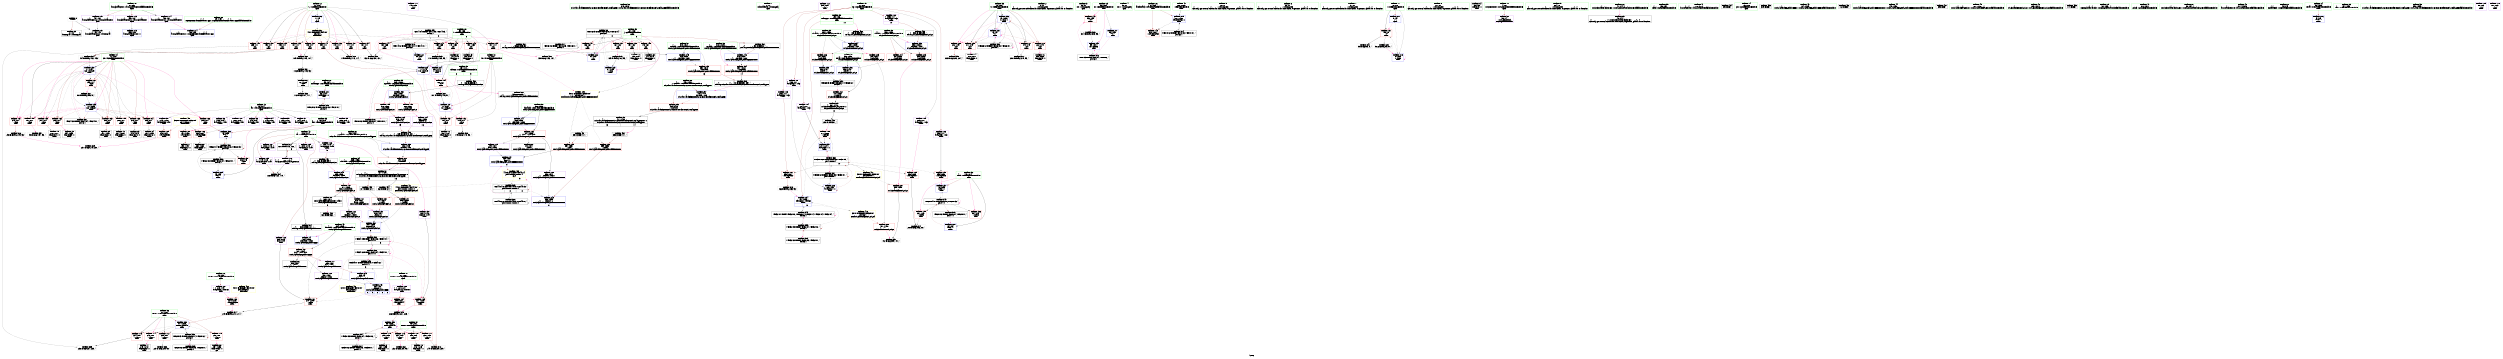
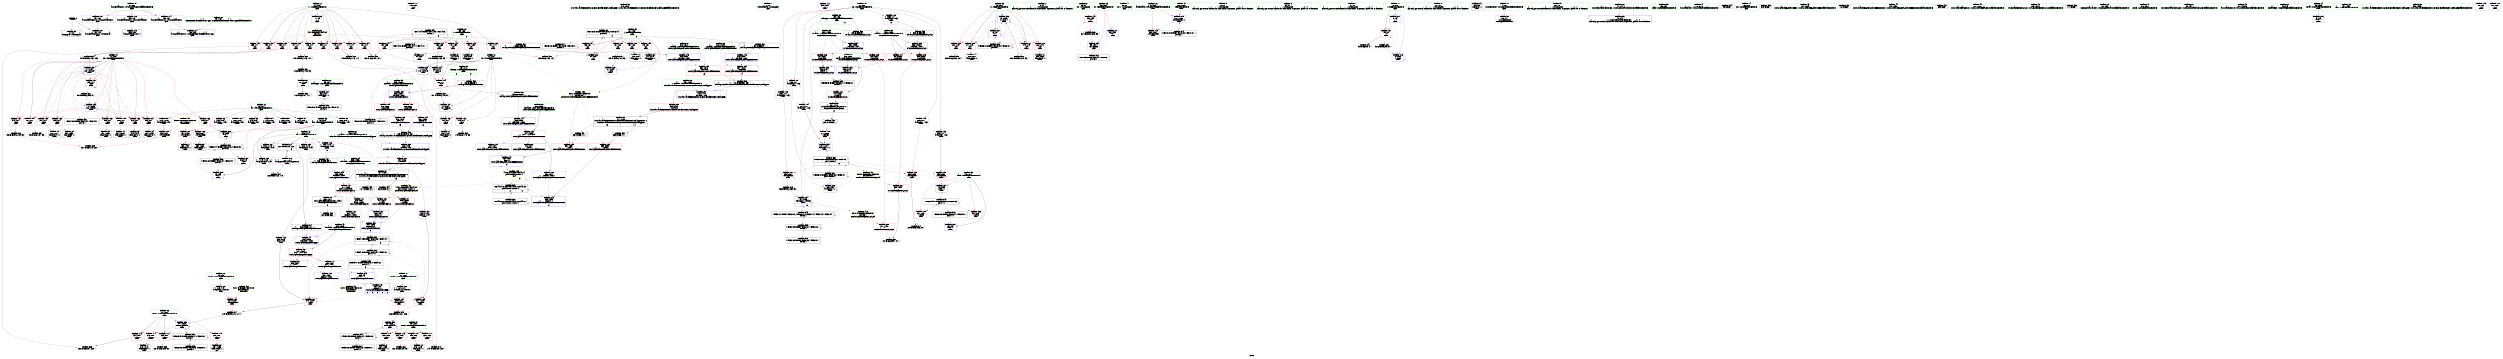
(151, 339) -> (151, 339)
